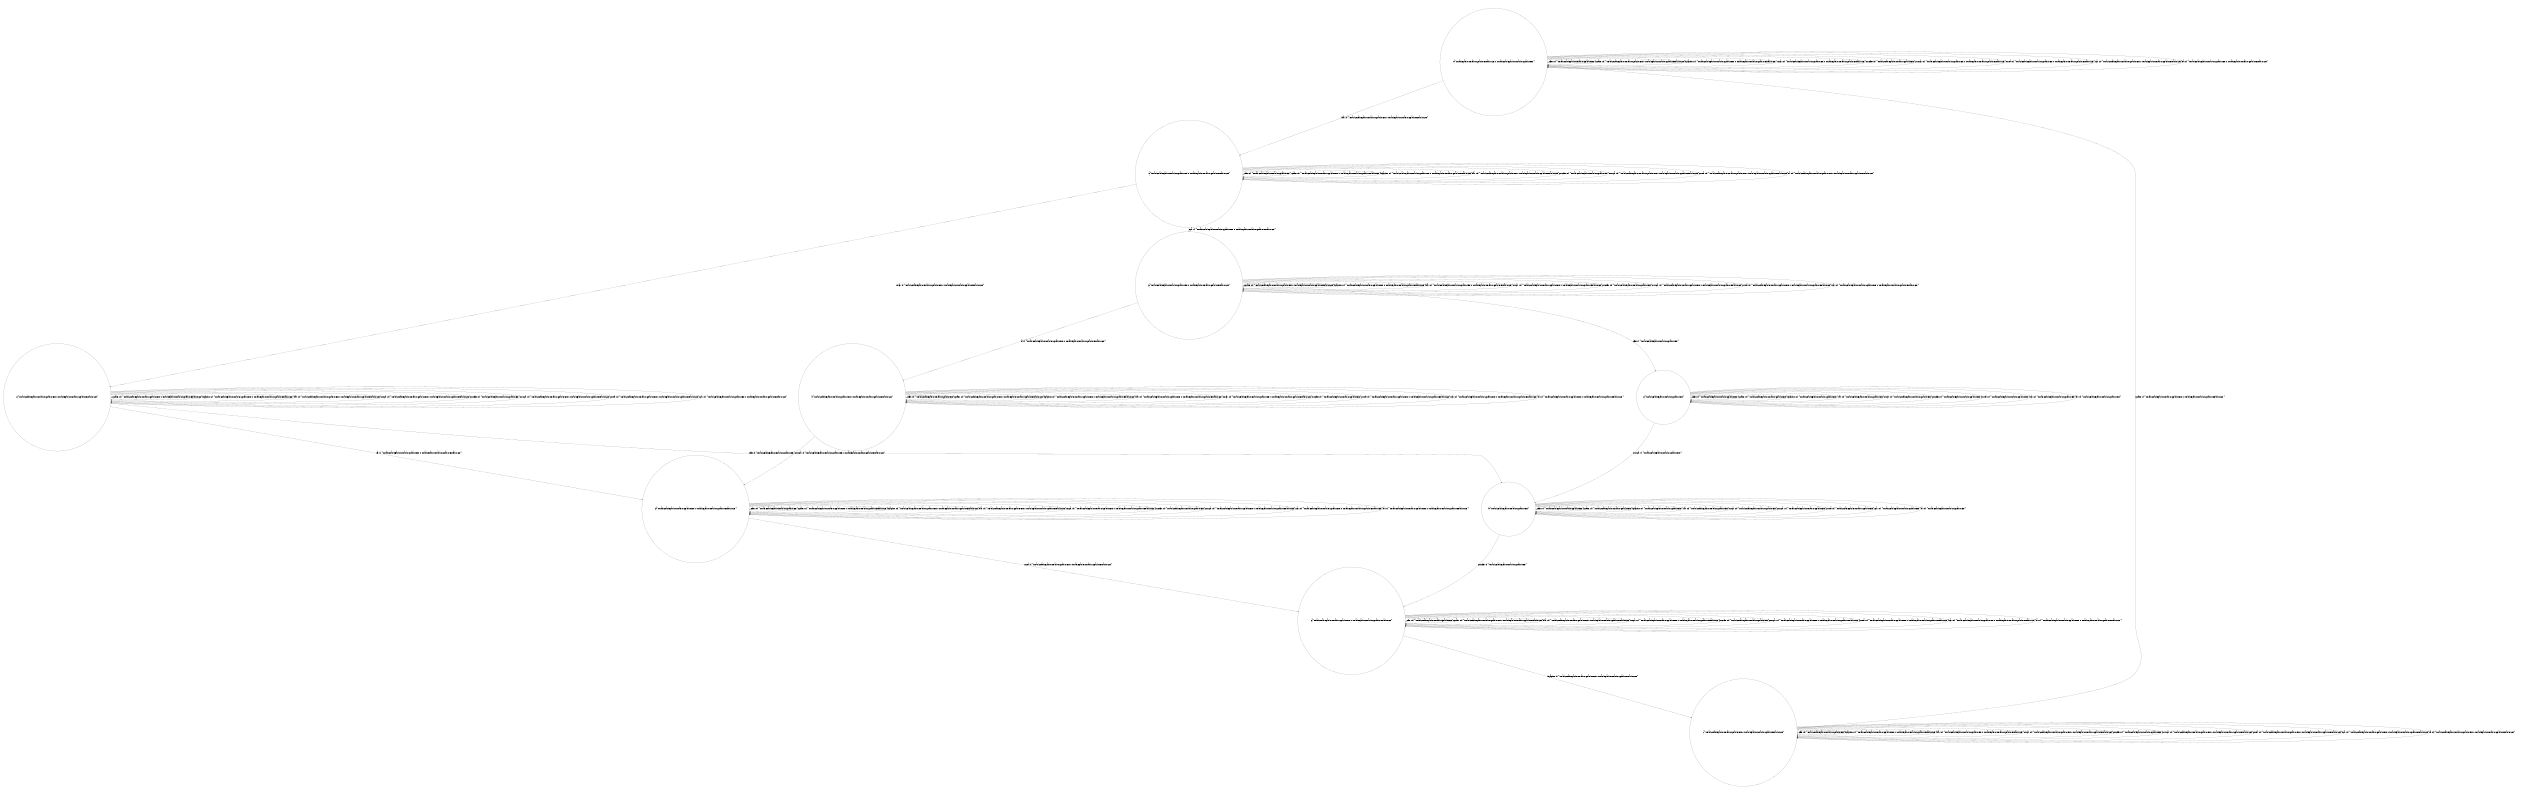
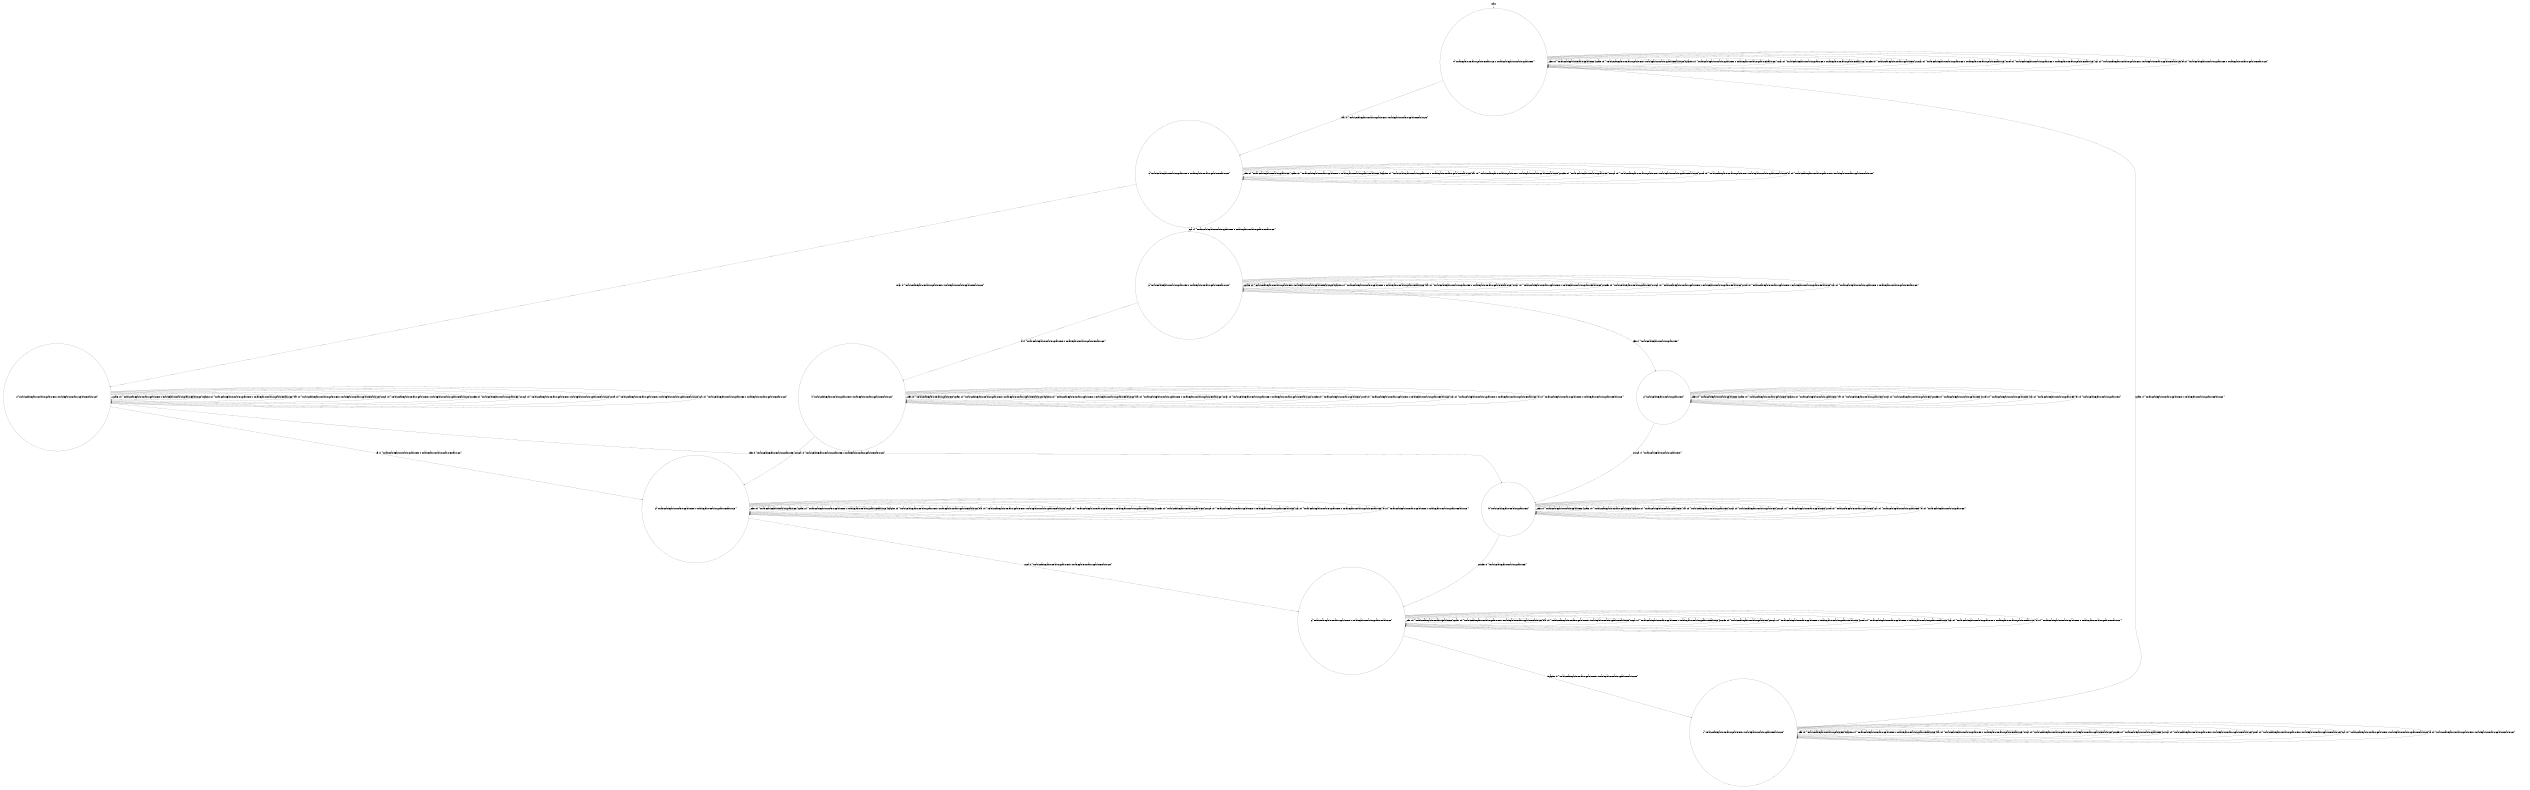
none -> (1494, 4)
